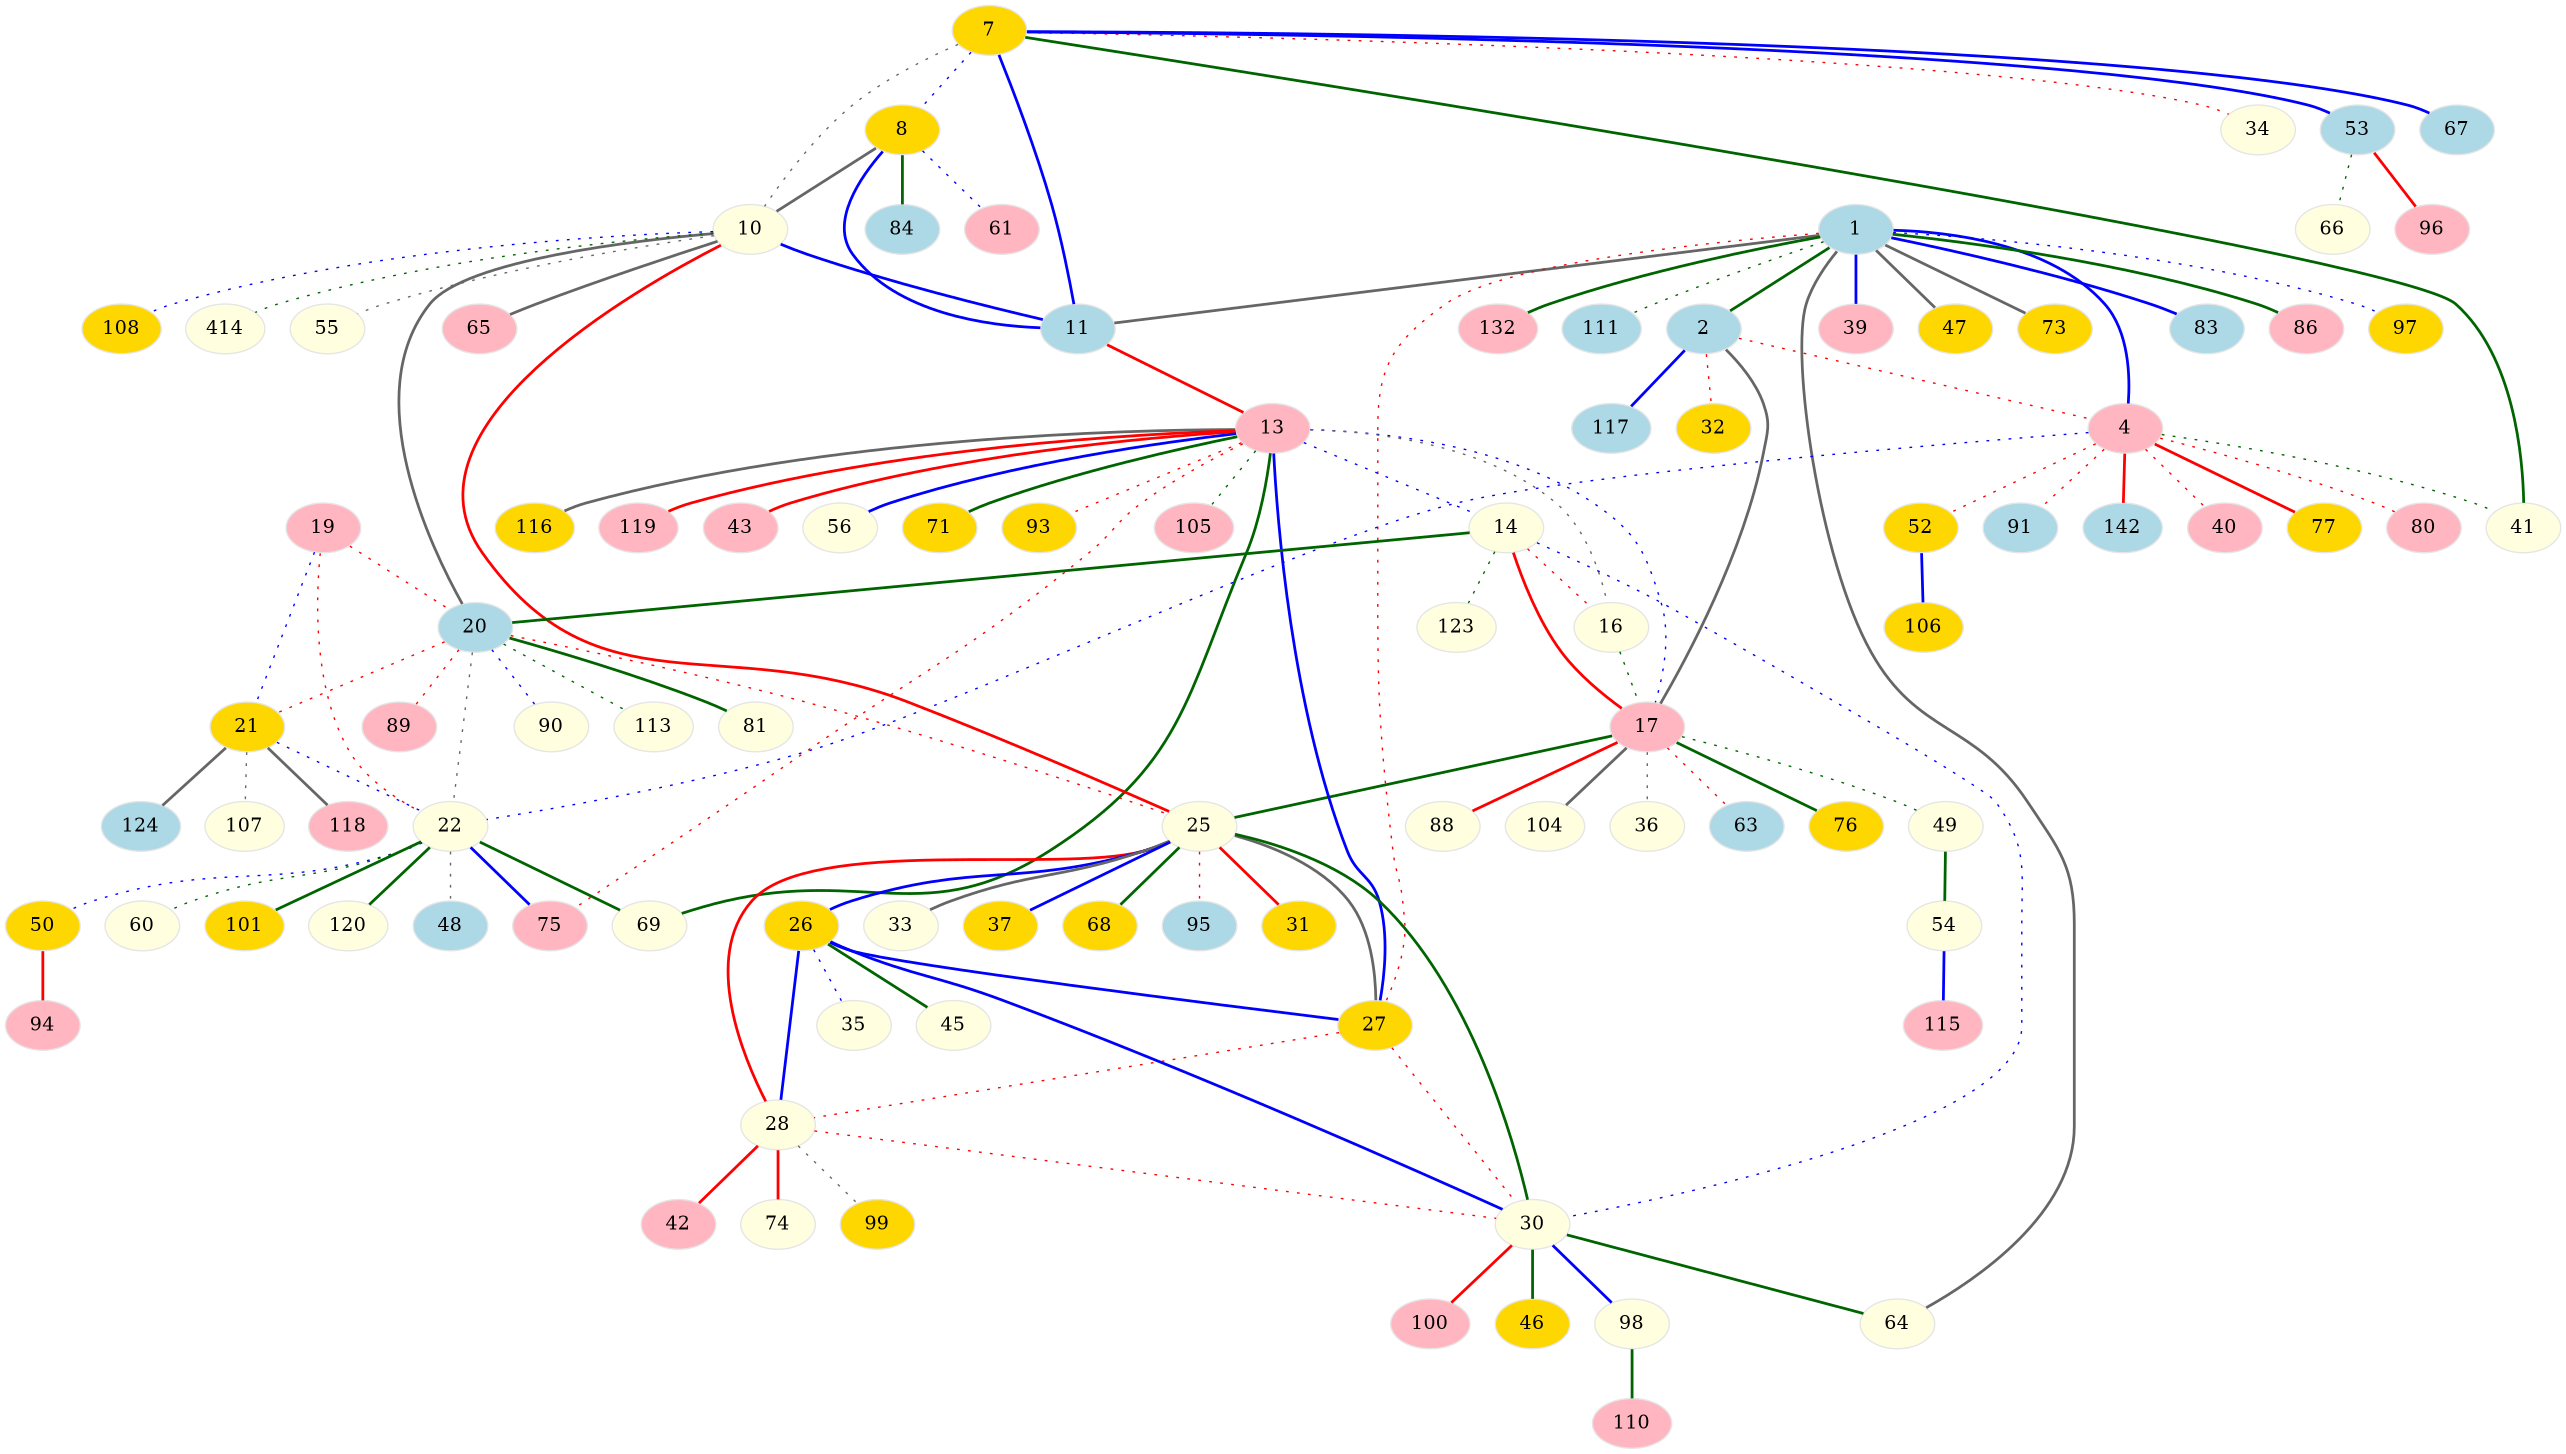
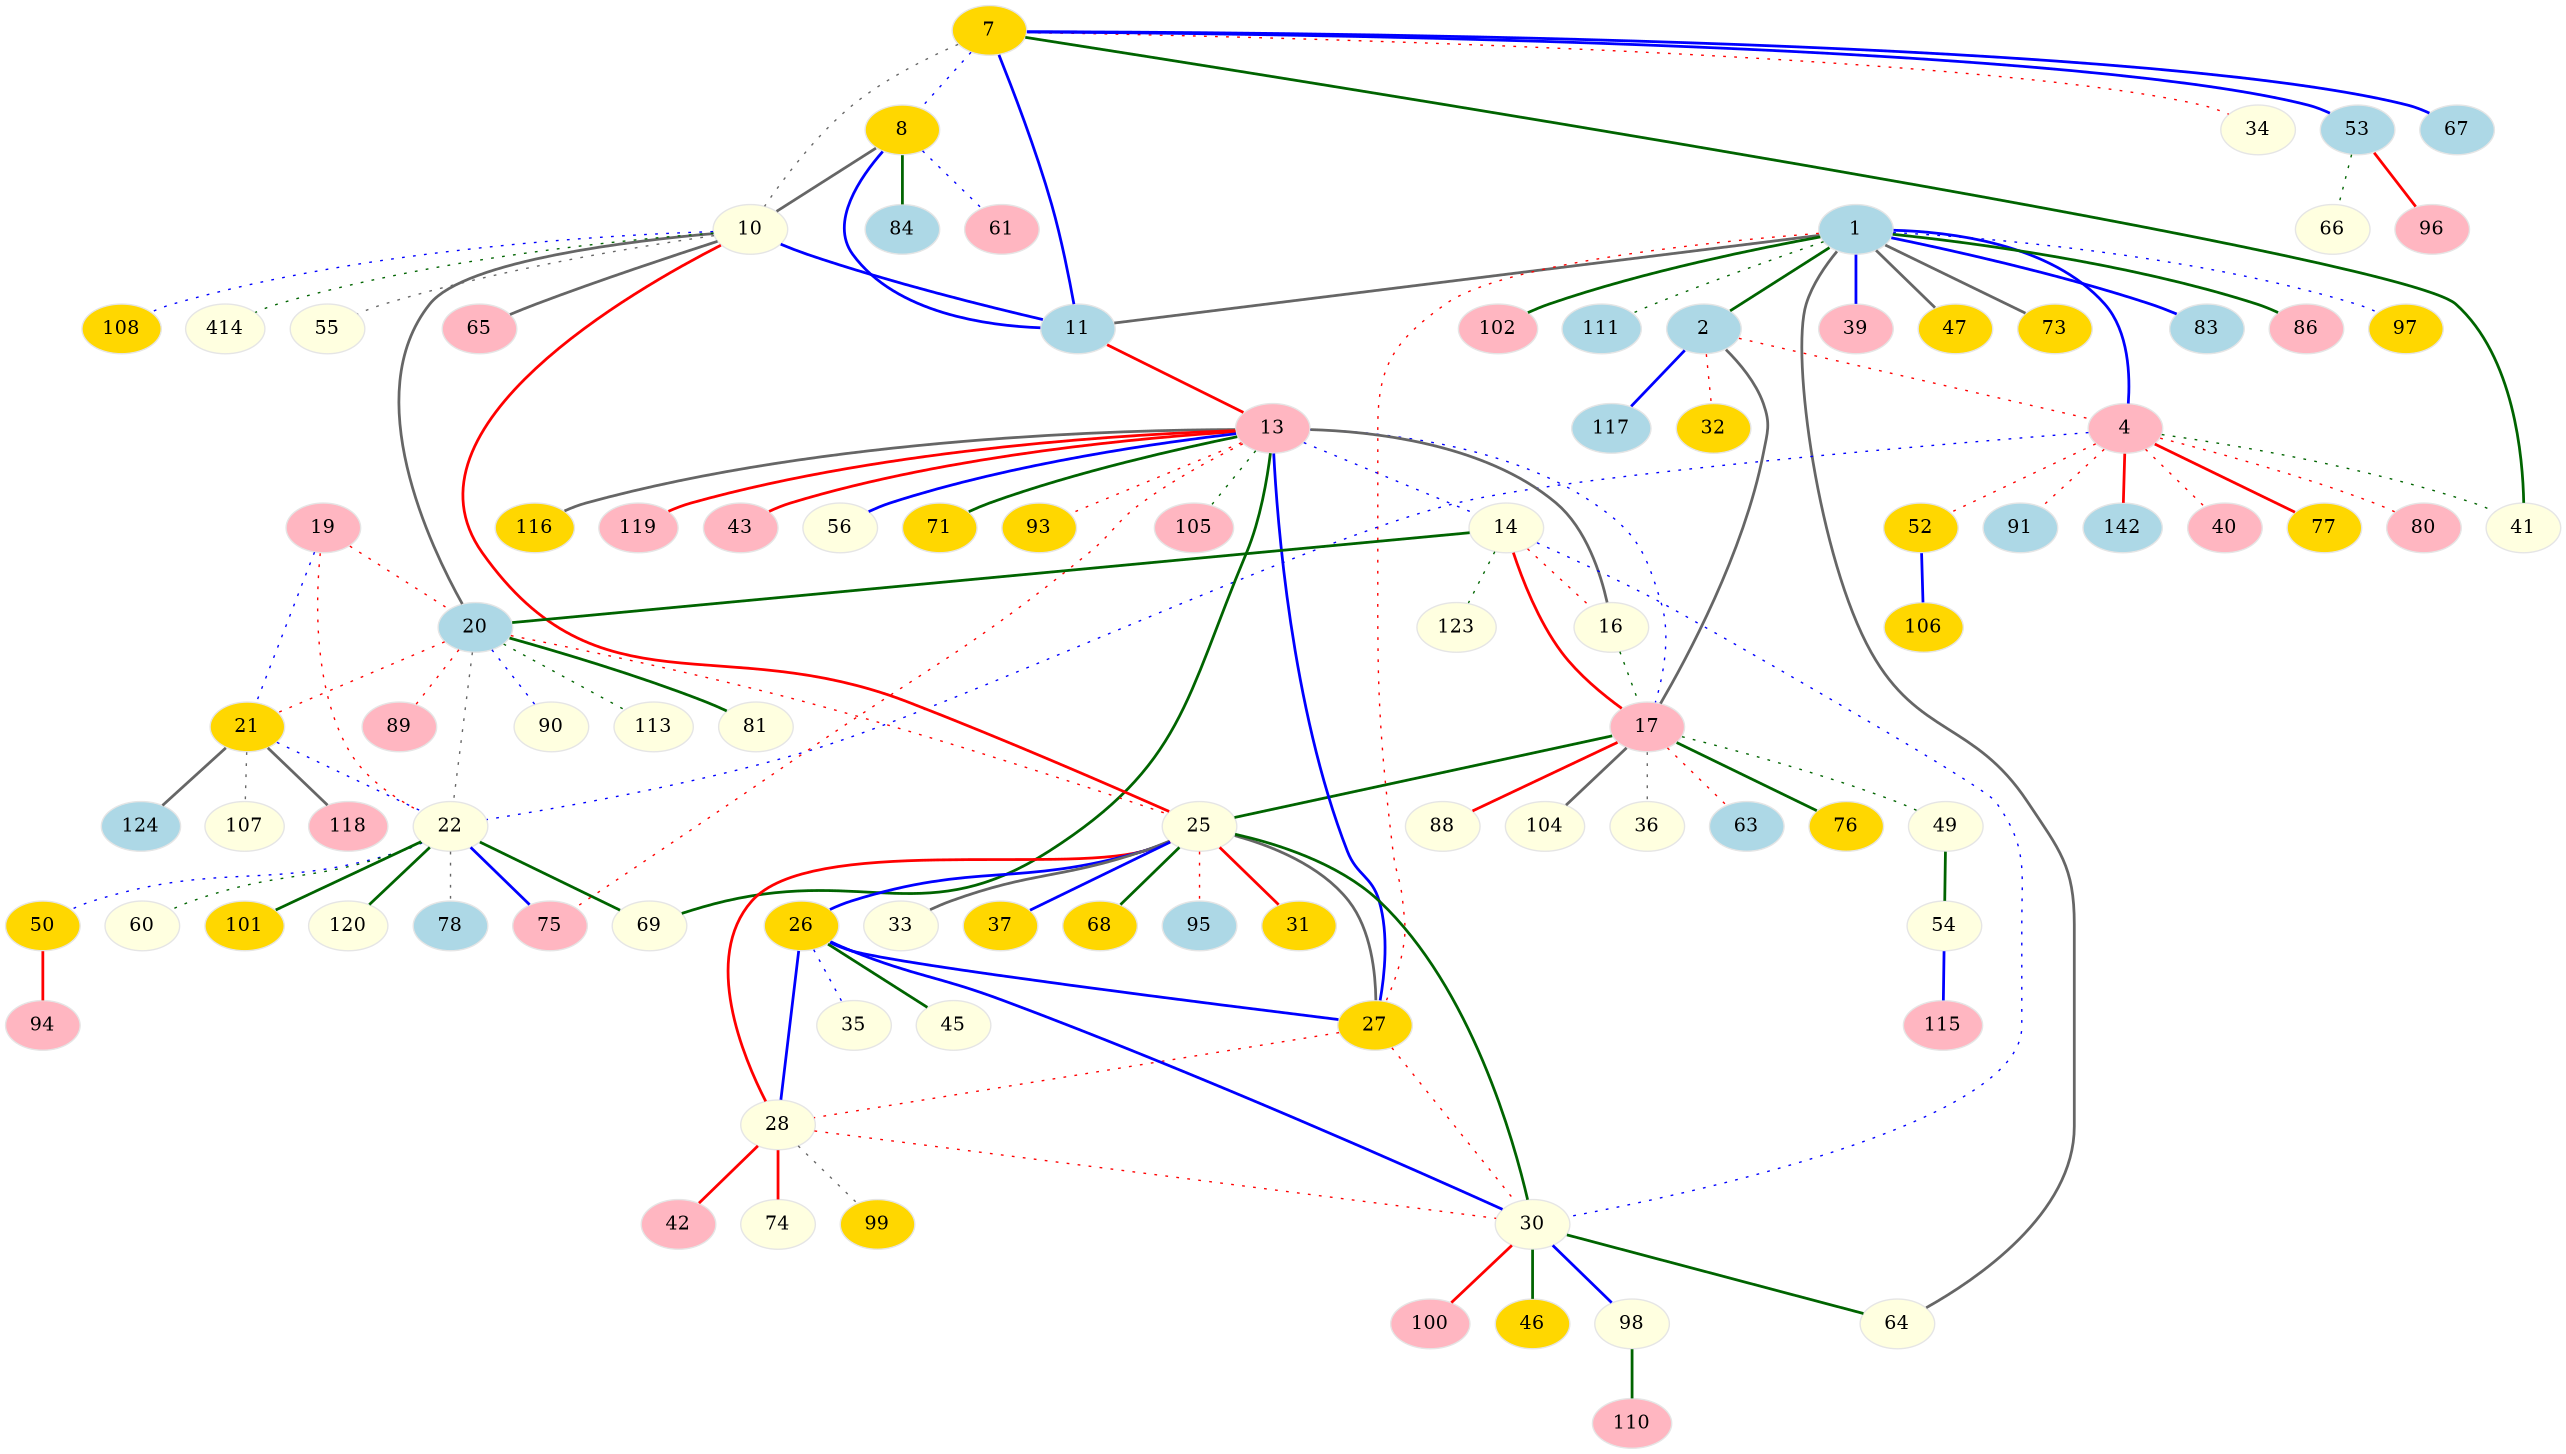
(1498, 329) -> (1498, 329)
(1502, 469) -> (1502, 469)
(451, 926) -> (451, 926)
